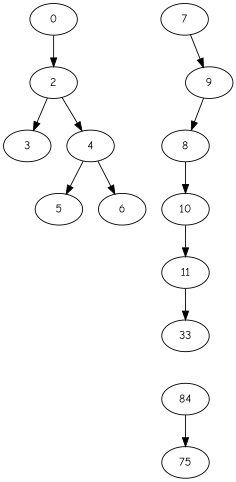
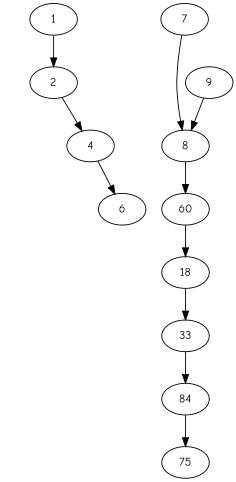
(54, 19) -> (54, 19)
(195, 47) -> (177, 78)
(27, 146) -> none
(59, 209) -> none
(186, 209) -> (186, 209)
(186, 273) -> (186, 273)
none -> (186, 363)
